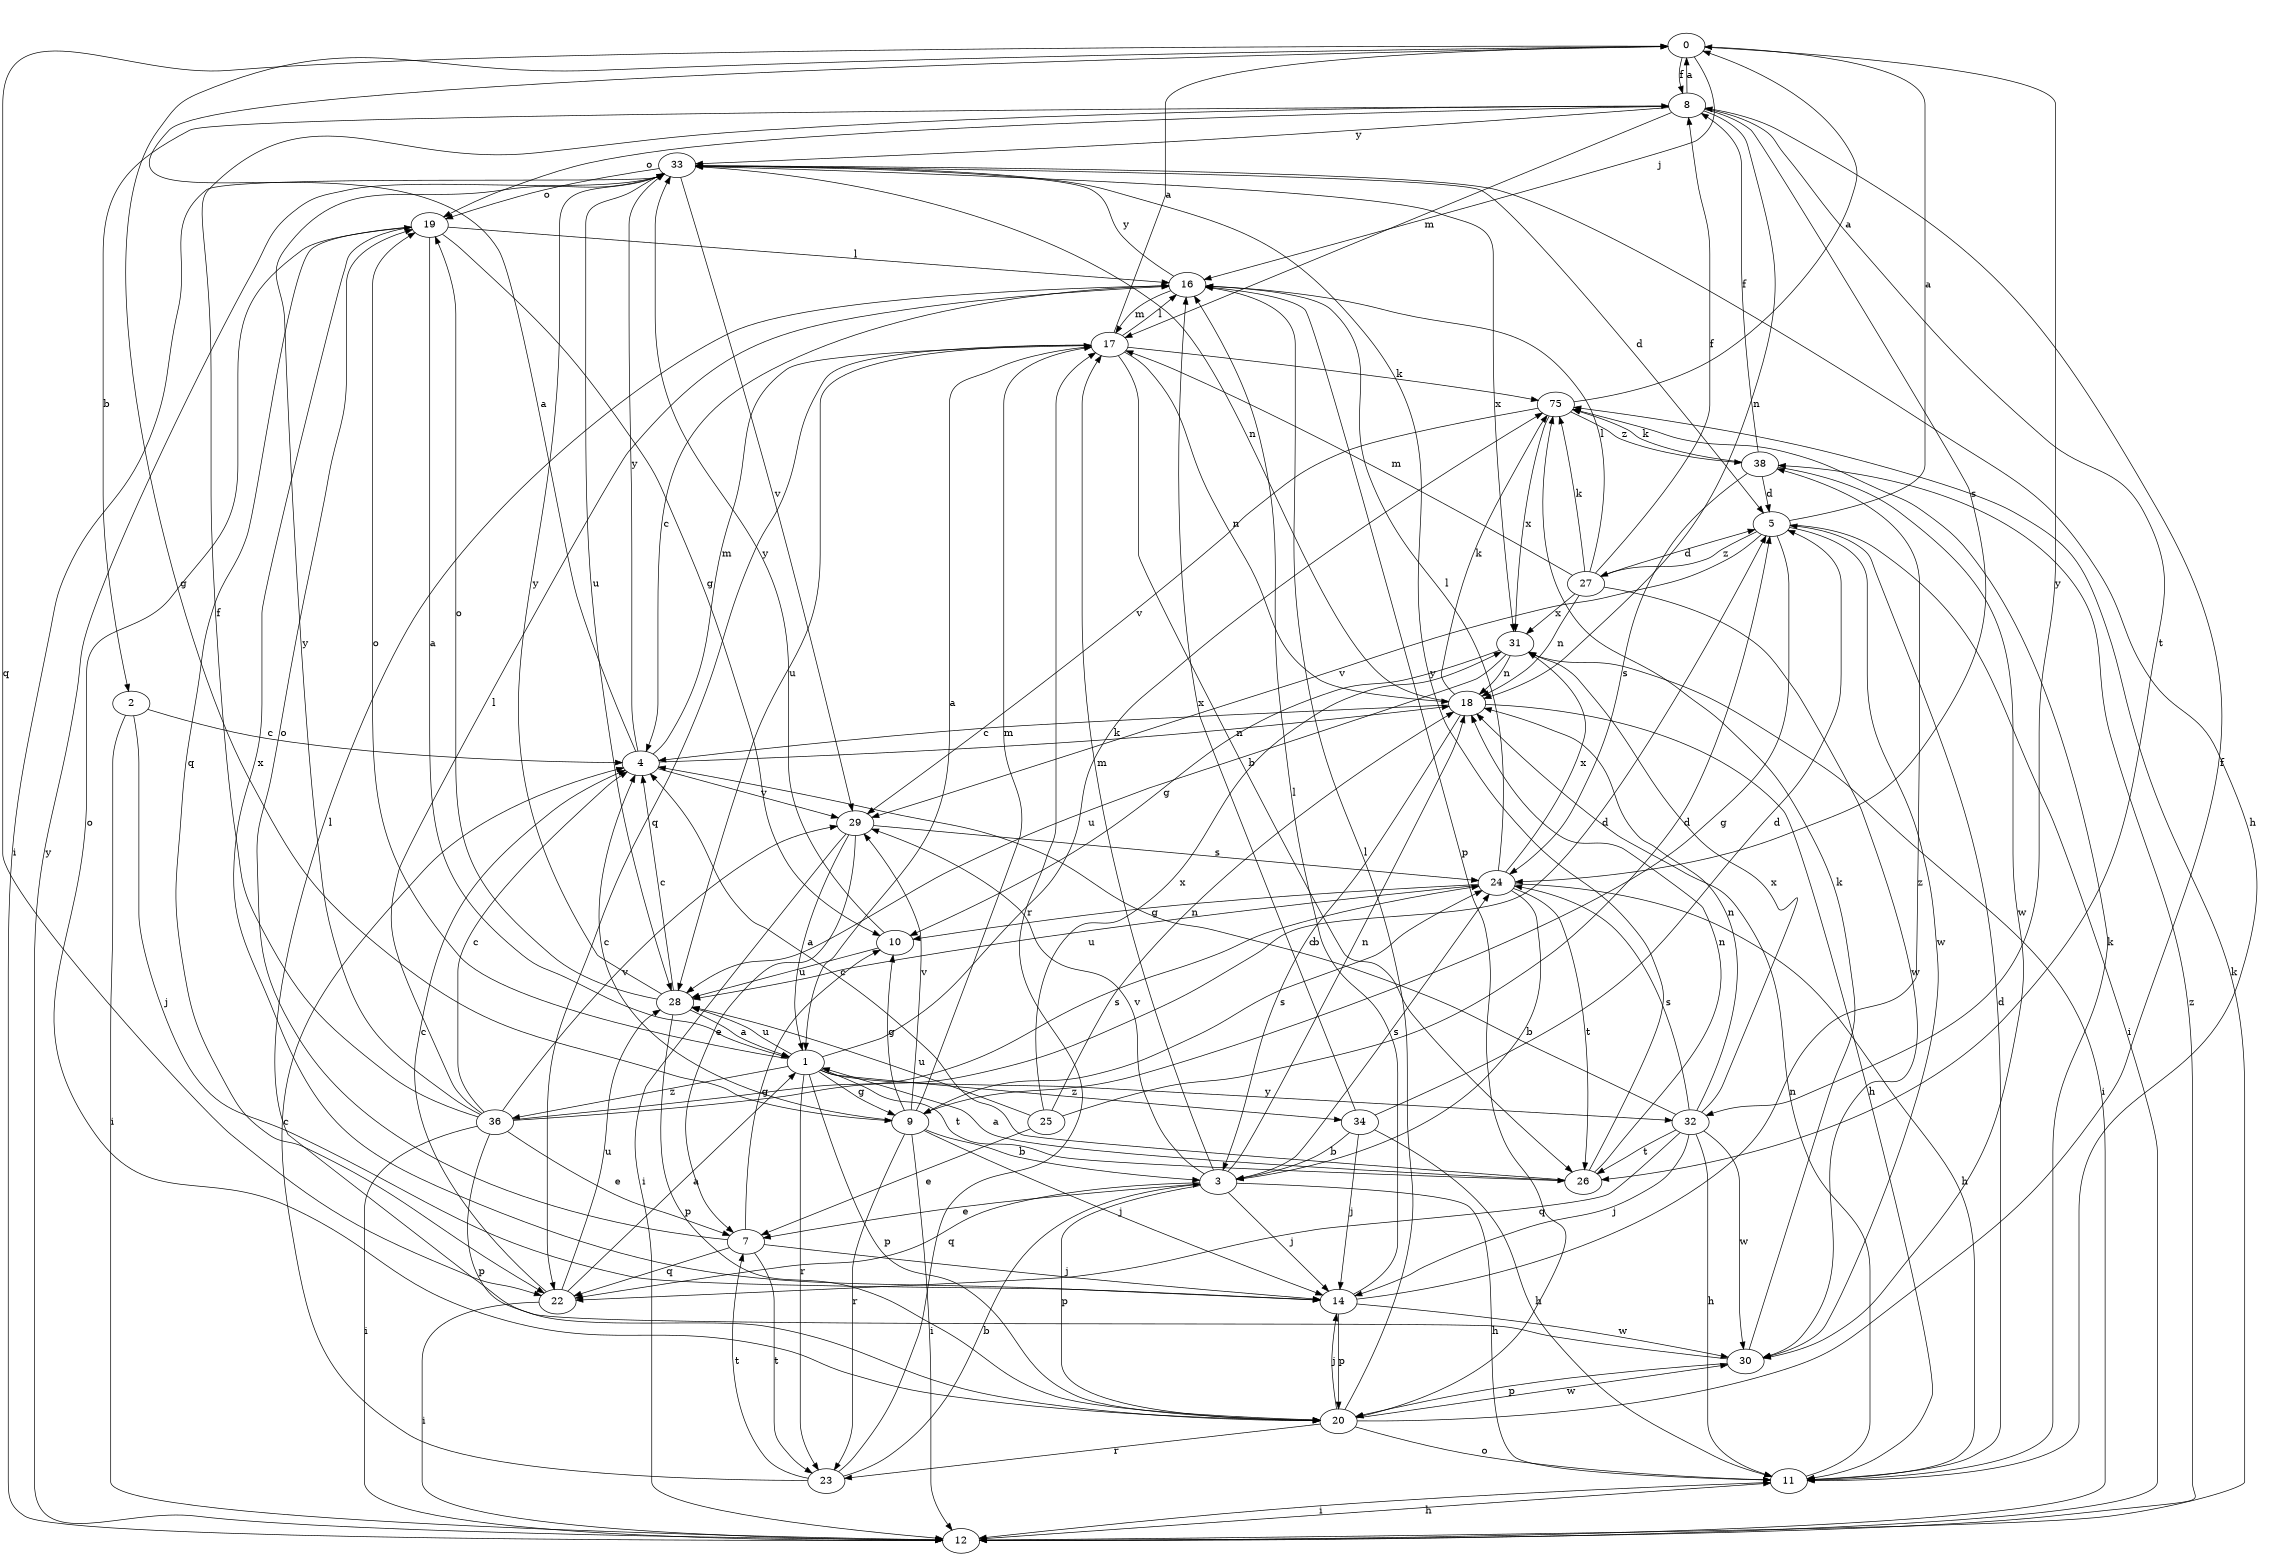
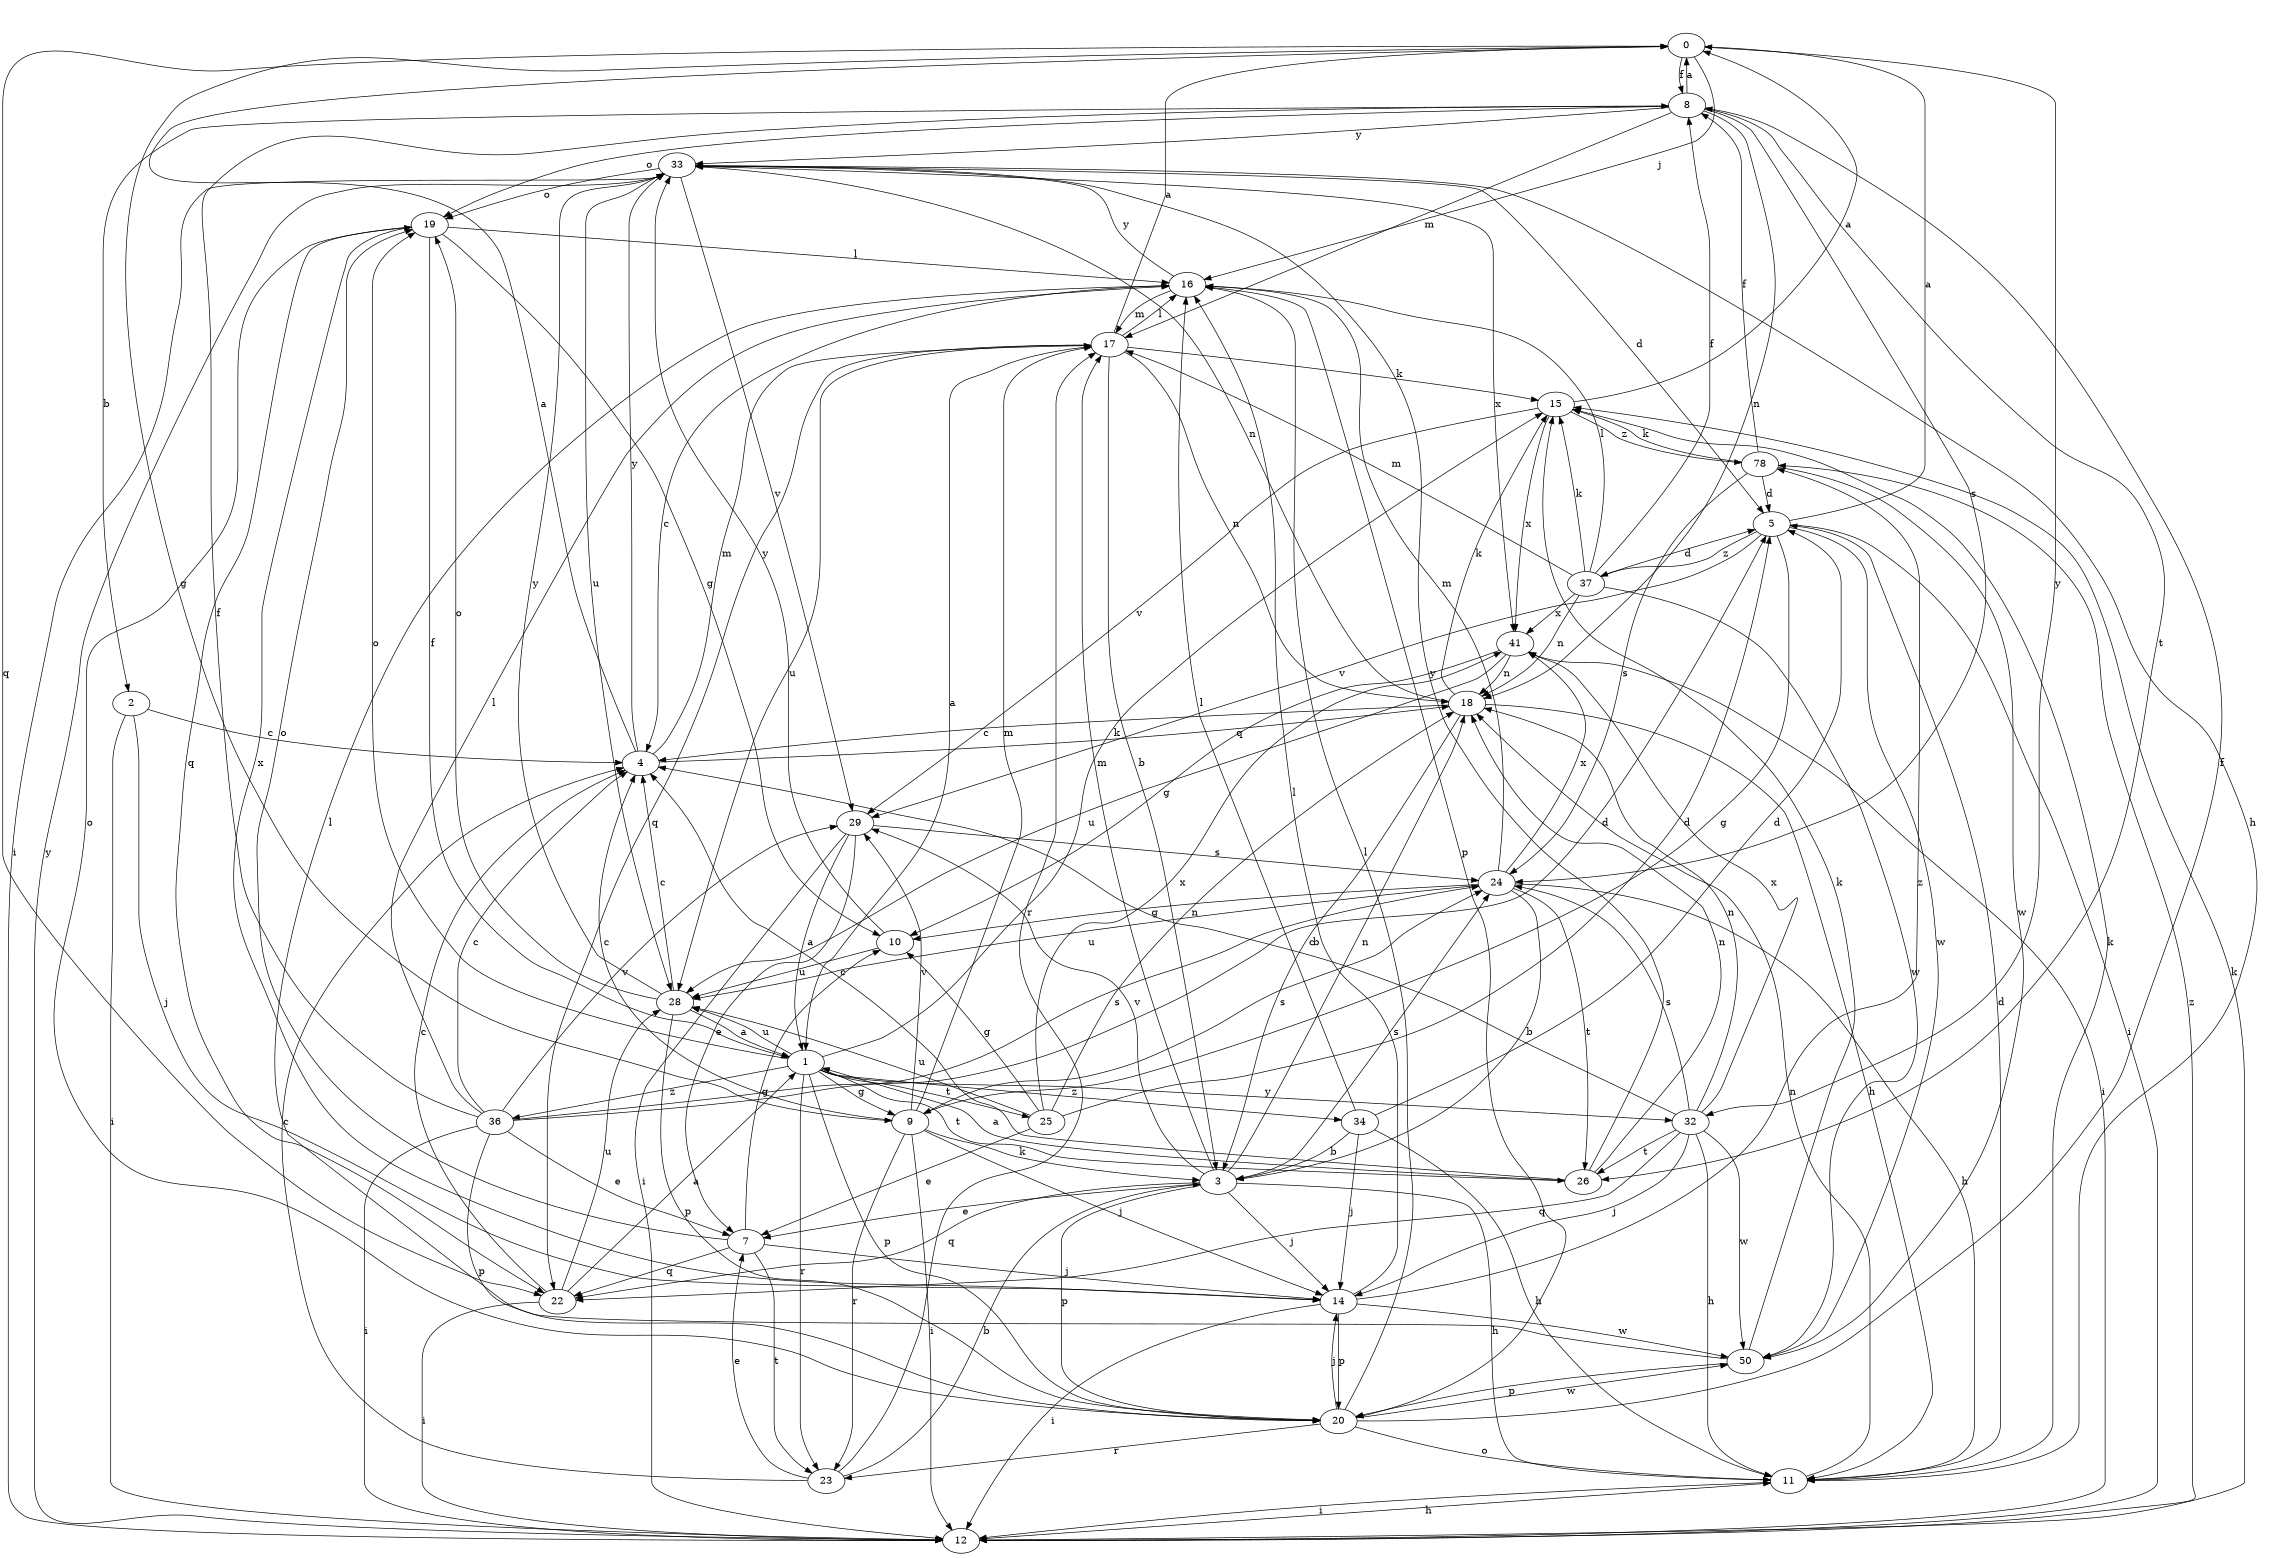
(1556, 404) -> (1556, 404)
(1760, 464) -> (1760, 464)
(294, 516) -> none
(1447, 584) -> (1447, 584)
(1586, 584) -> (1586, 584)
(433, 644) -> (433, 644)
(1515, 644) -> (1515, 644)
(1201, 704) -> (1201, 704)
(1240, 733) -> (1240, 733)
(744, 792) -> none
(1264, 805) -> (1134, 763)
(888, 1041) -> (979, 1031)
none -> (932, 1094)
(1022, 1152) -> (1022, 1152)
(737, 1361) -> (737, 1361)
(1746, 1361) -> (1746, 1361)
none -> (1113, 1365)
